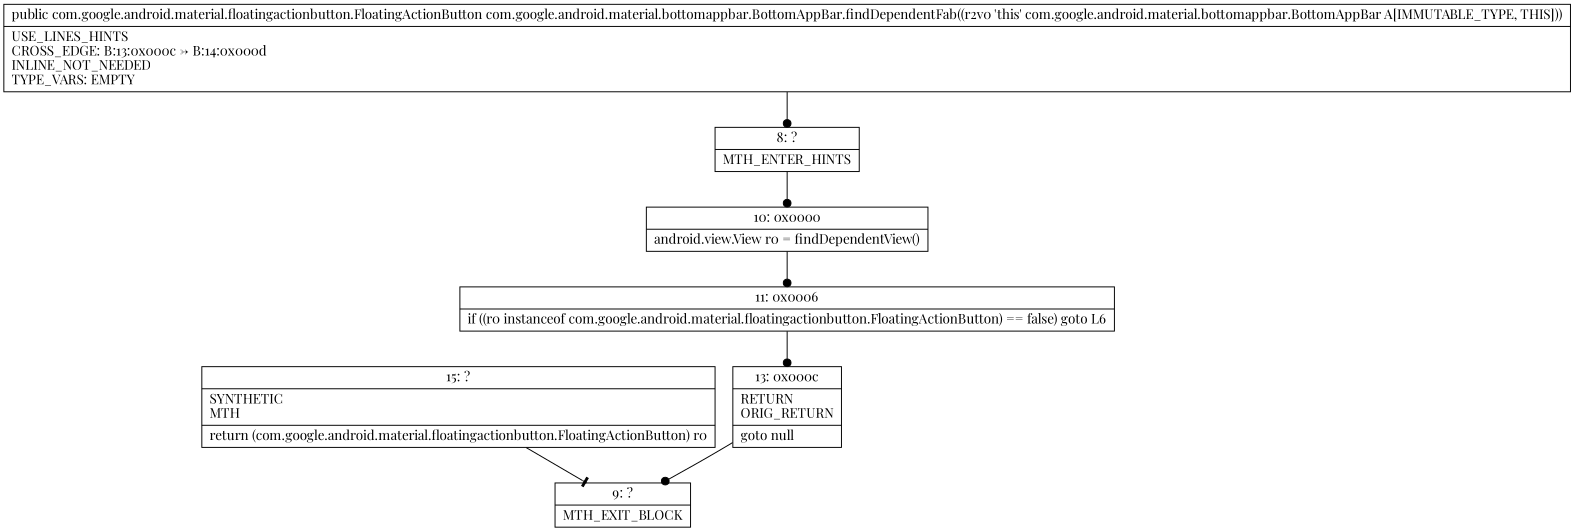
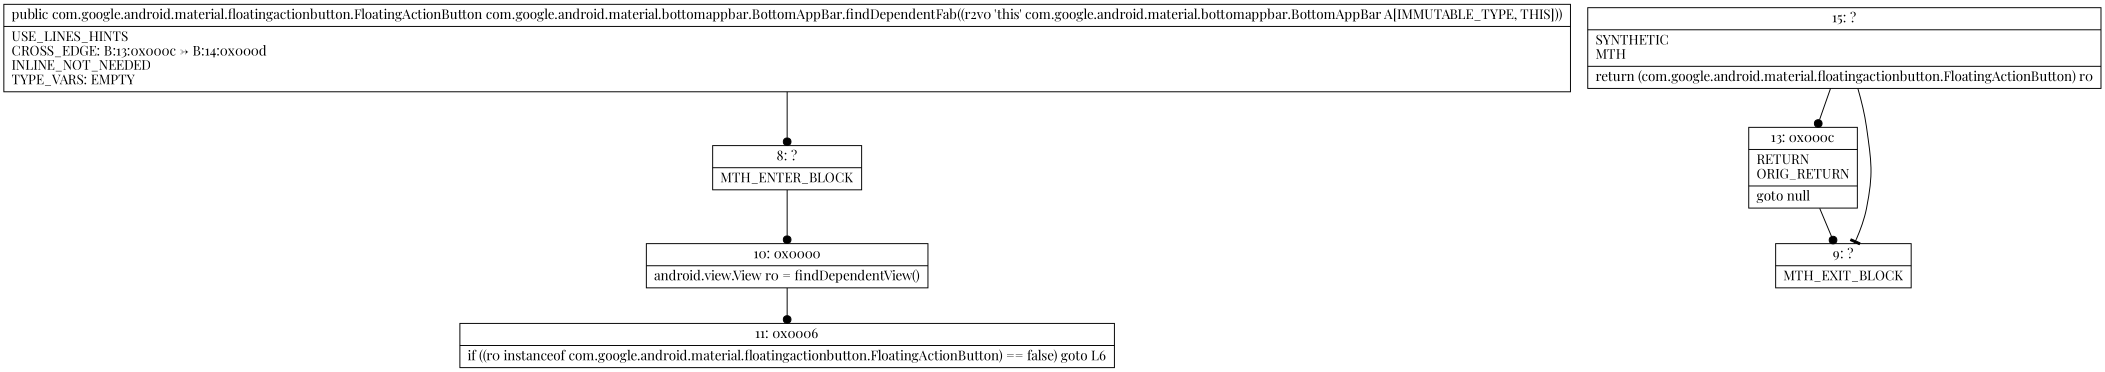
(787, 160) -> (787, 178)
(787, 345) -> (1825, 104)
